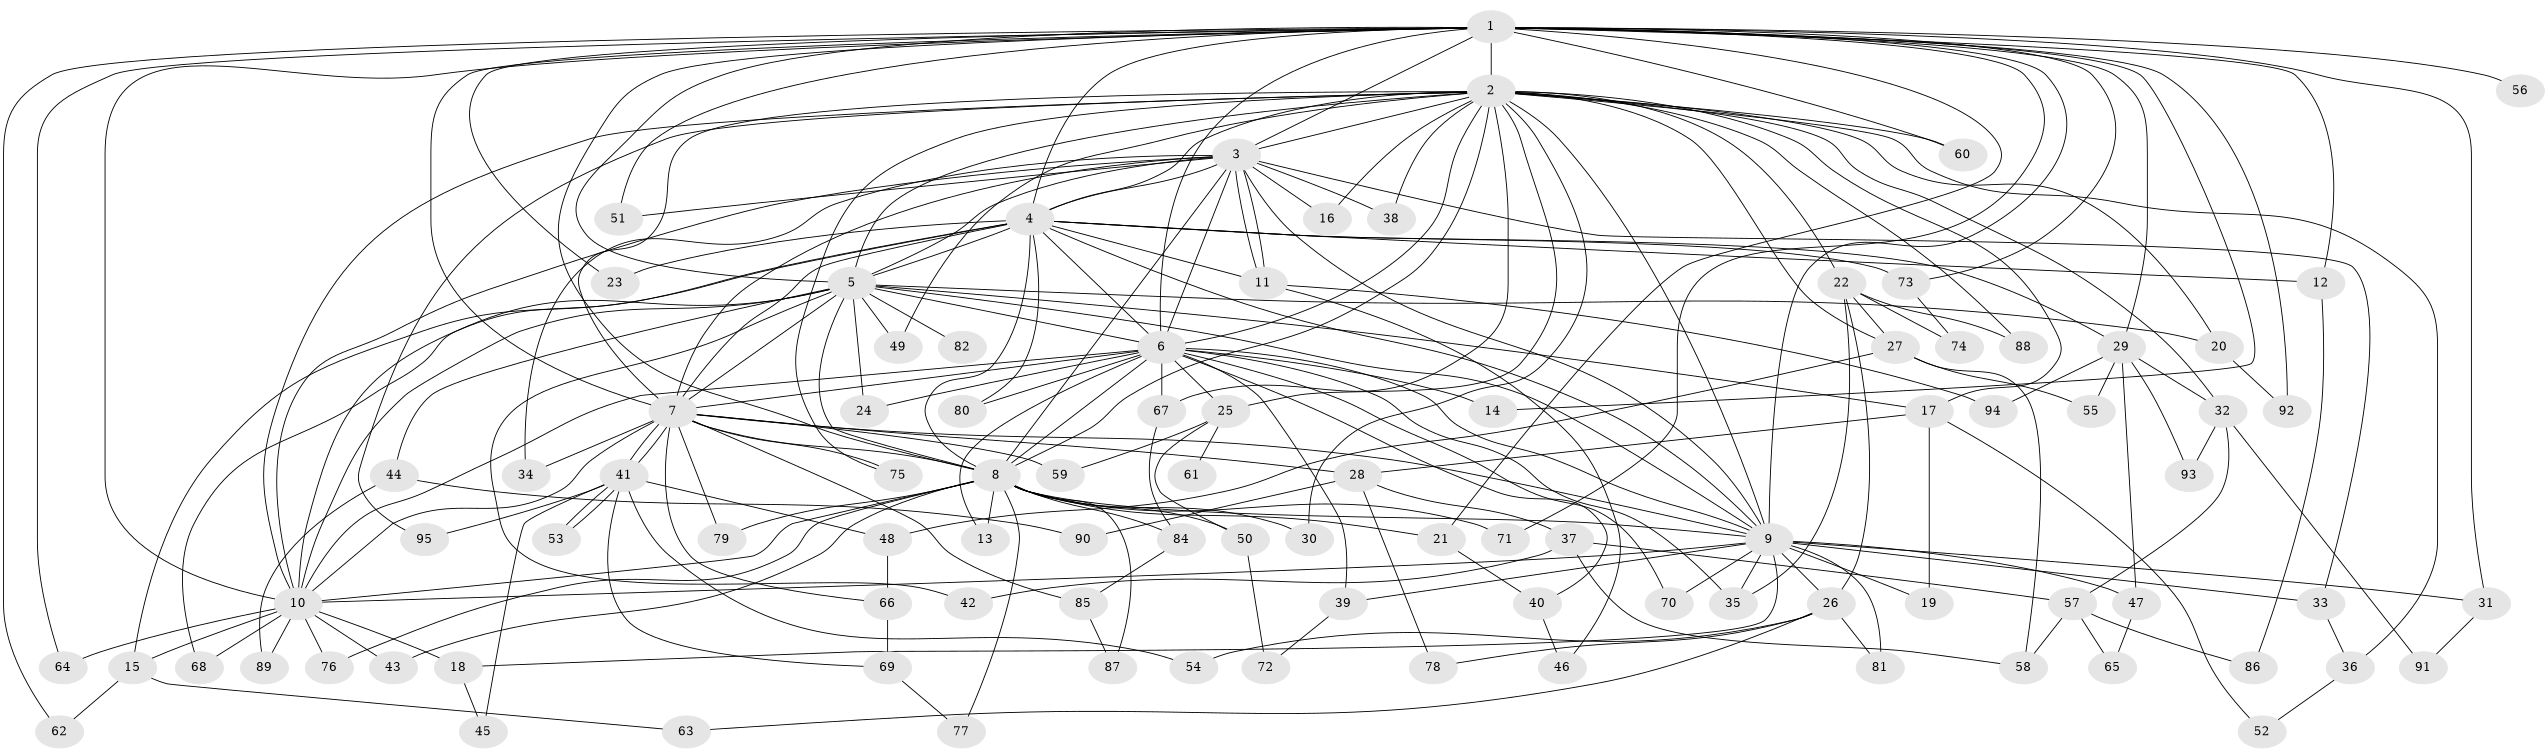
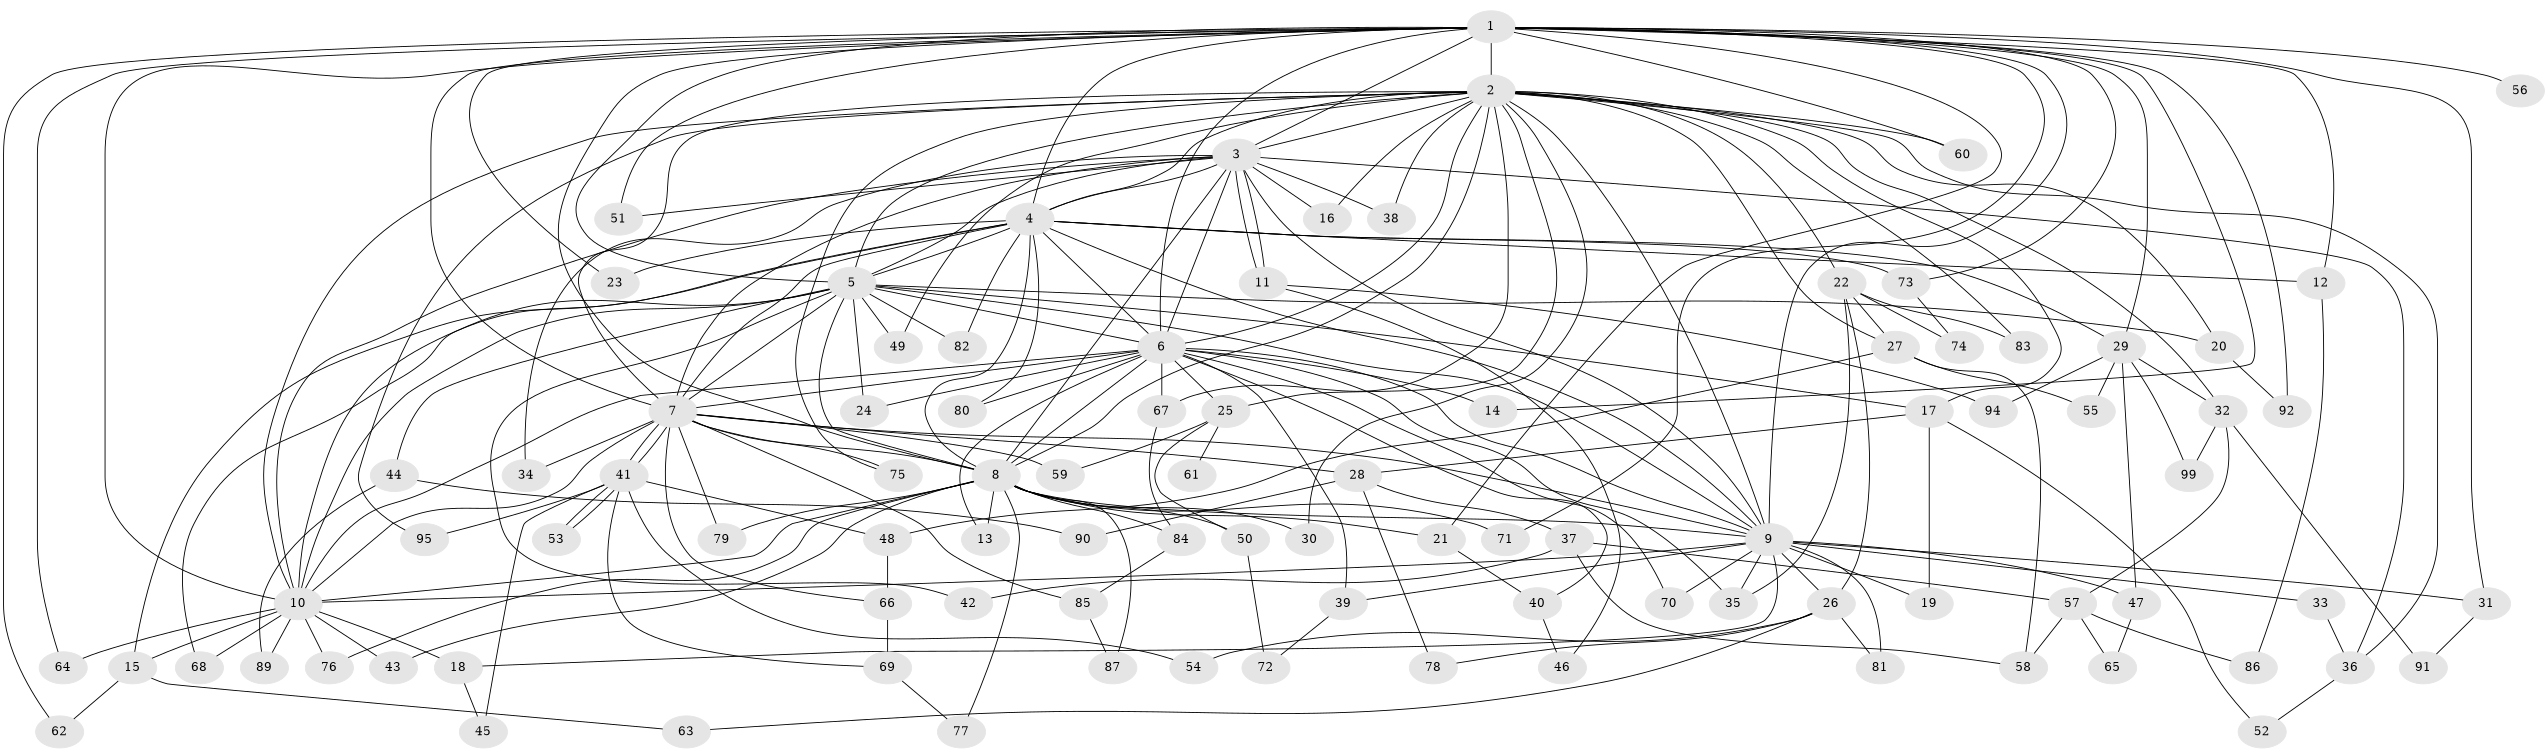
(2003, 242) -> (2018, 218)
(1147, 251) -> (991, 281)
(2024, 347) -> (2024, 347)
(2189, 476) -> (2189, 476)
